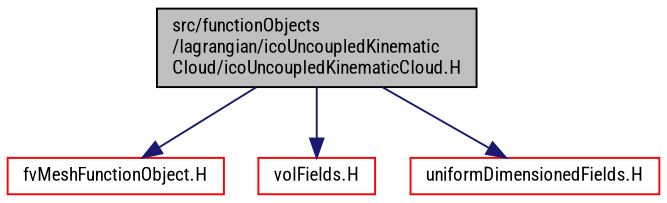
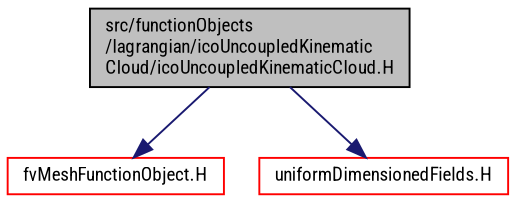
(317, 176) -> none
